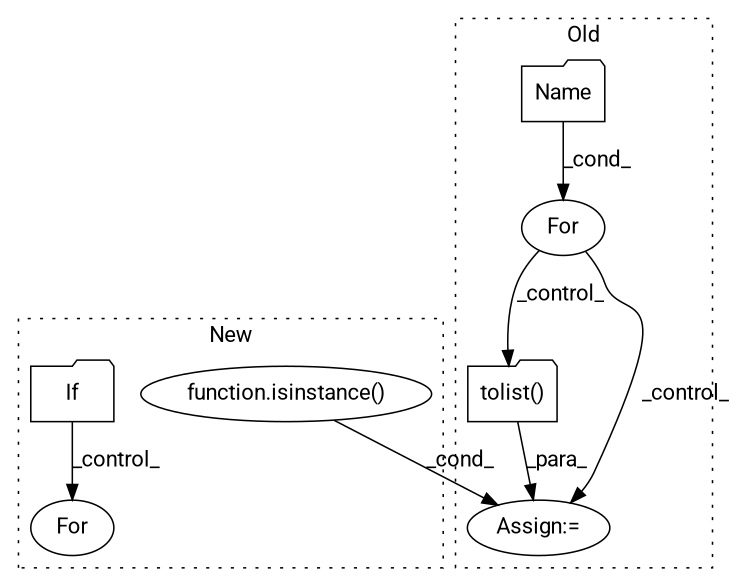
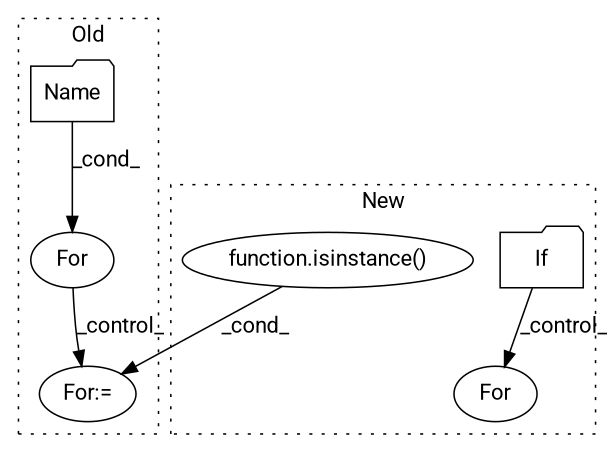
(512, 394) -> none
(539, 528) -> (88, 394)
